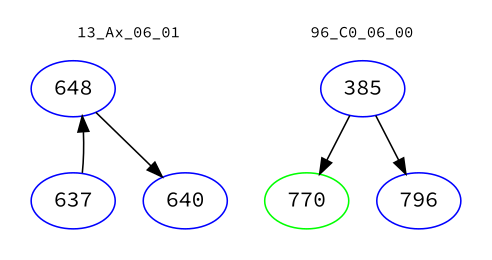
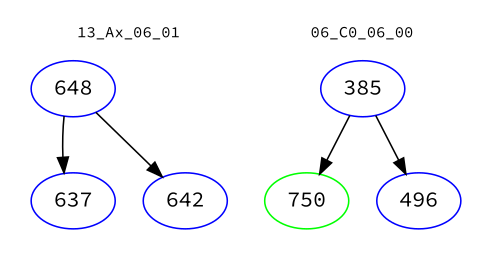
(363, 33) -> (363, 33)
(84, 152) -> (63, 137)
(185, 201) -> (185, 201)
(307, 201) -> (307, 201)
(419, 201) -> (419, 201)
